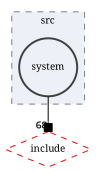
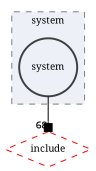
(48, 21) -> (48, 21)
